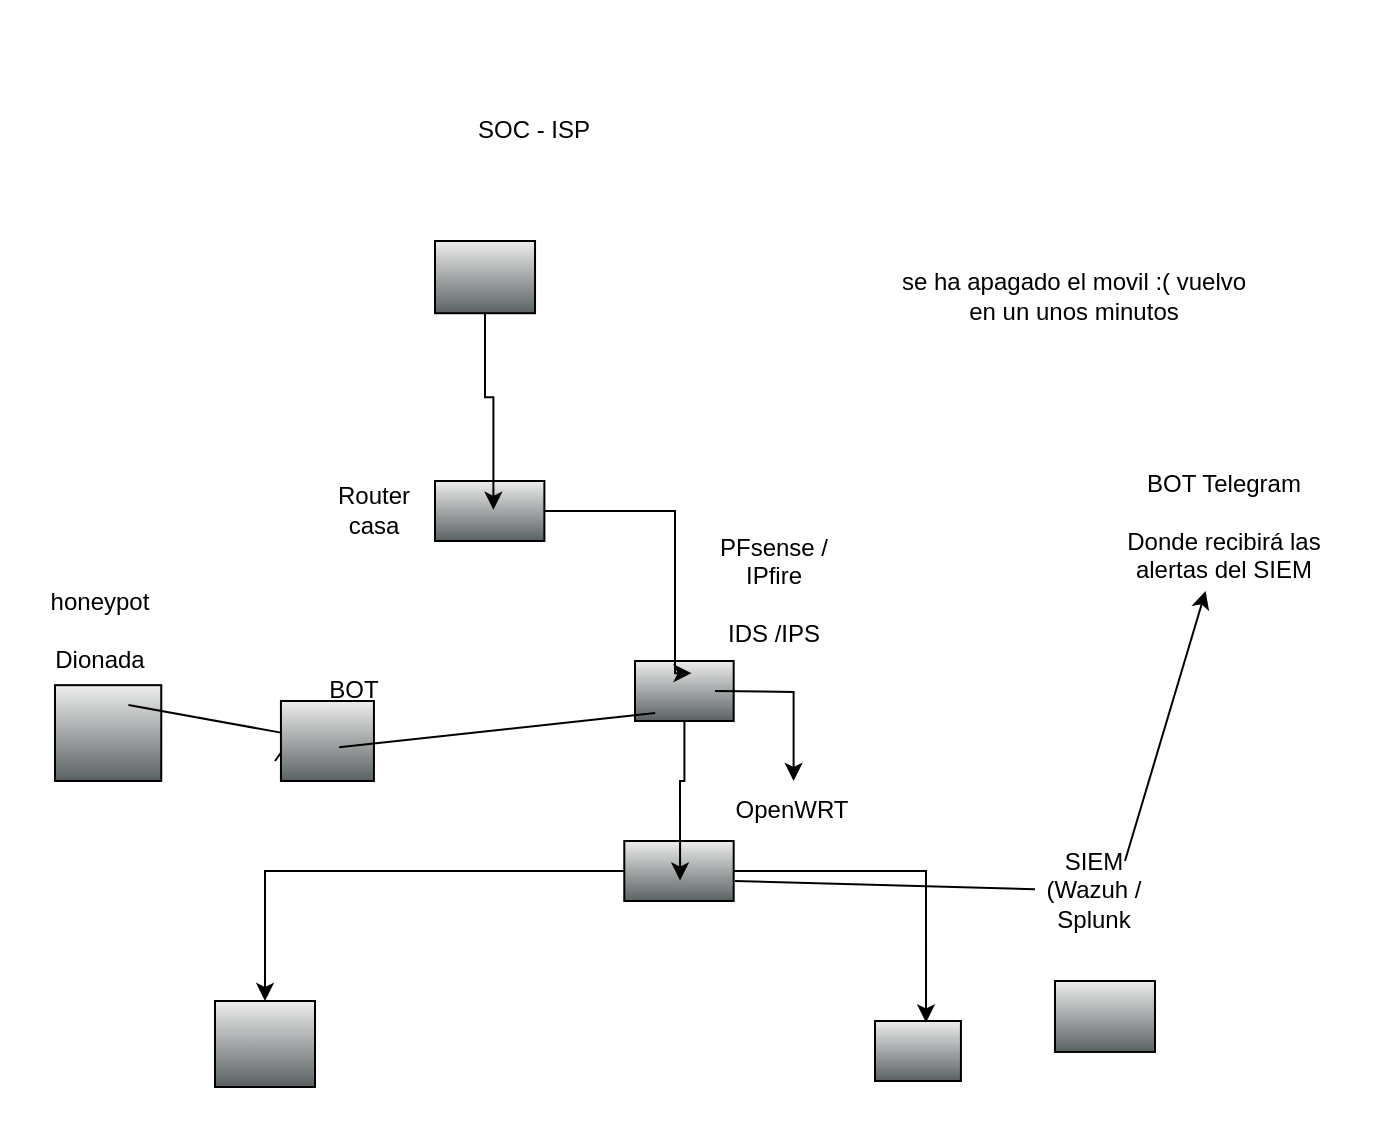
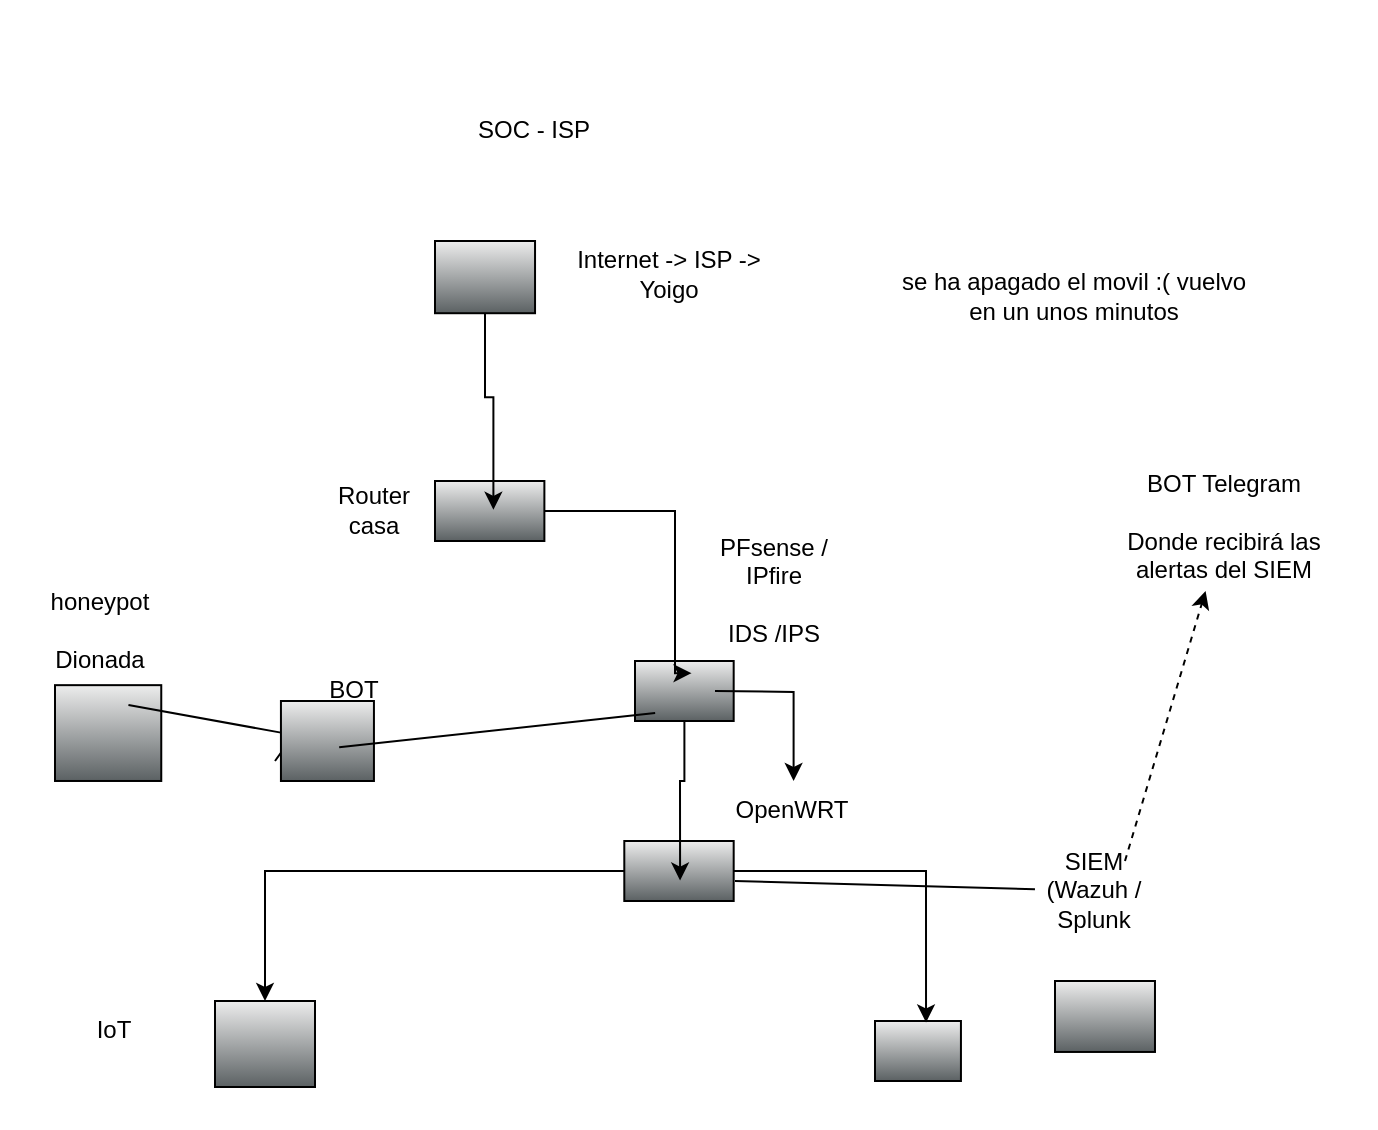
none -> (670, 274)
(1164, 732) -> (1164, 732)
none -> (115, 1031)
